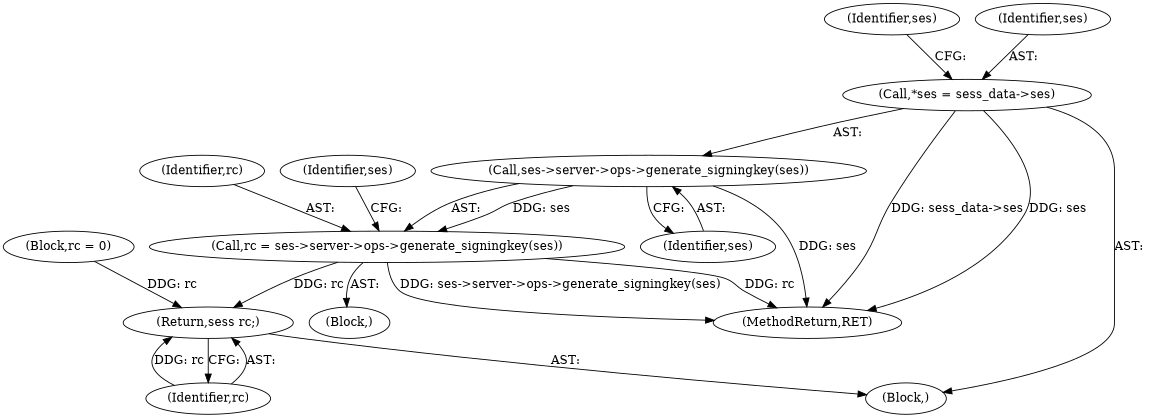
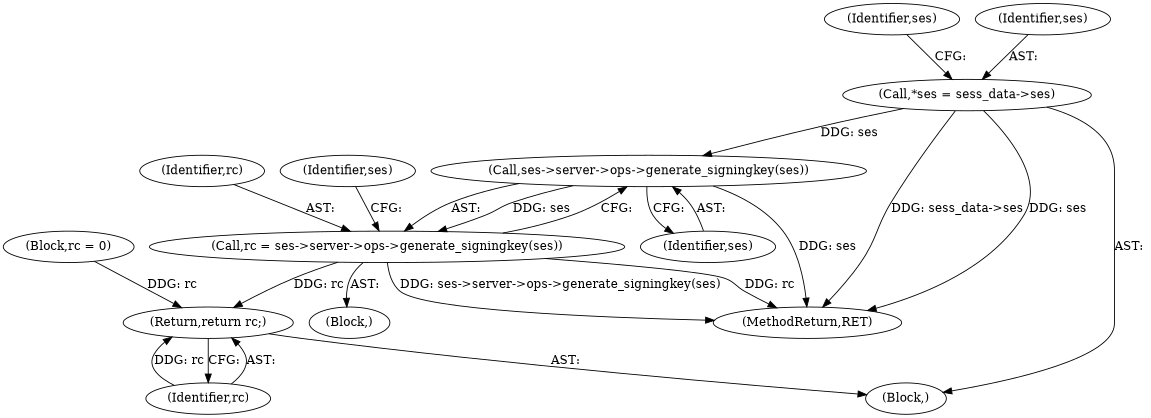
(850, 133) -> (850, 133)
none -> (563, 218)
(208, 323) -> (208, 323)
